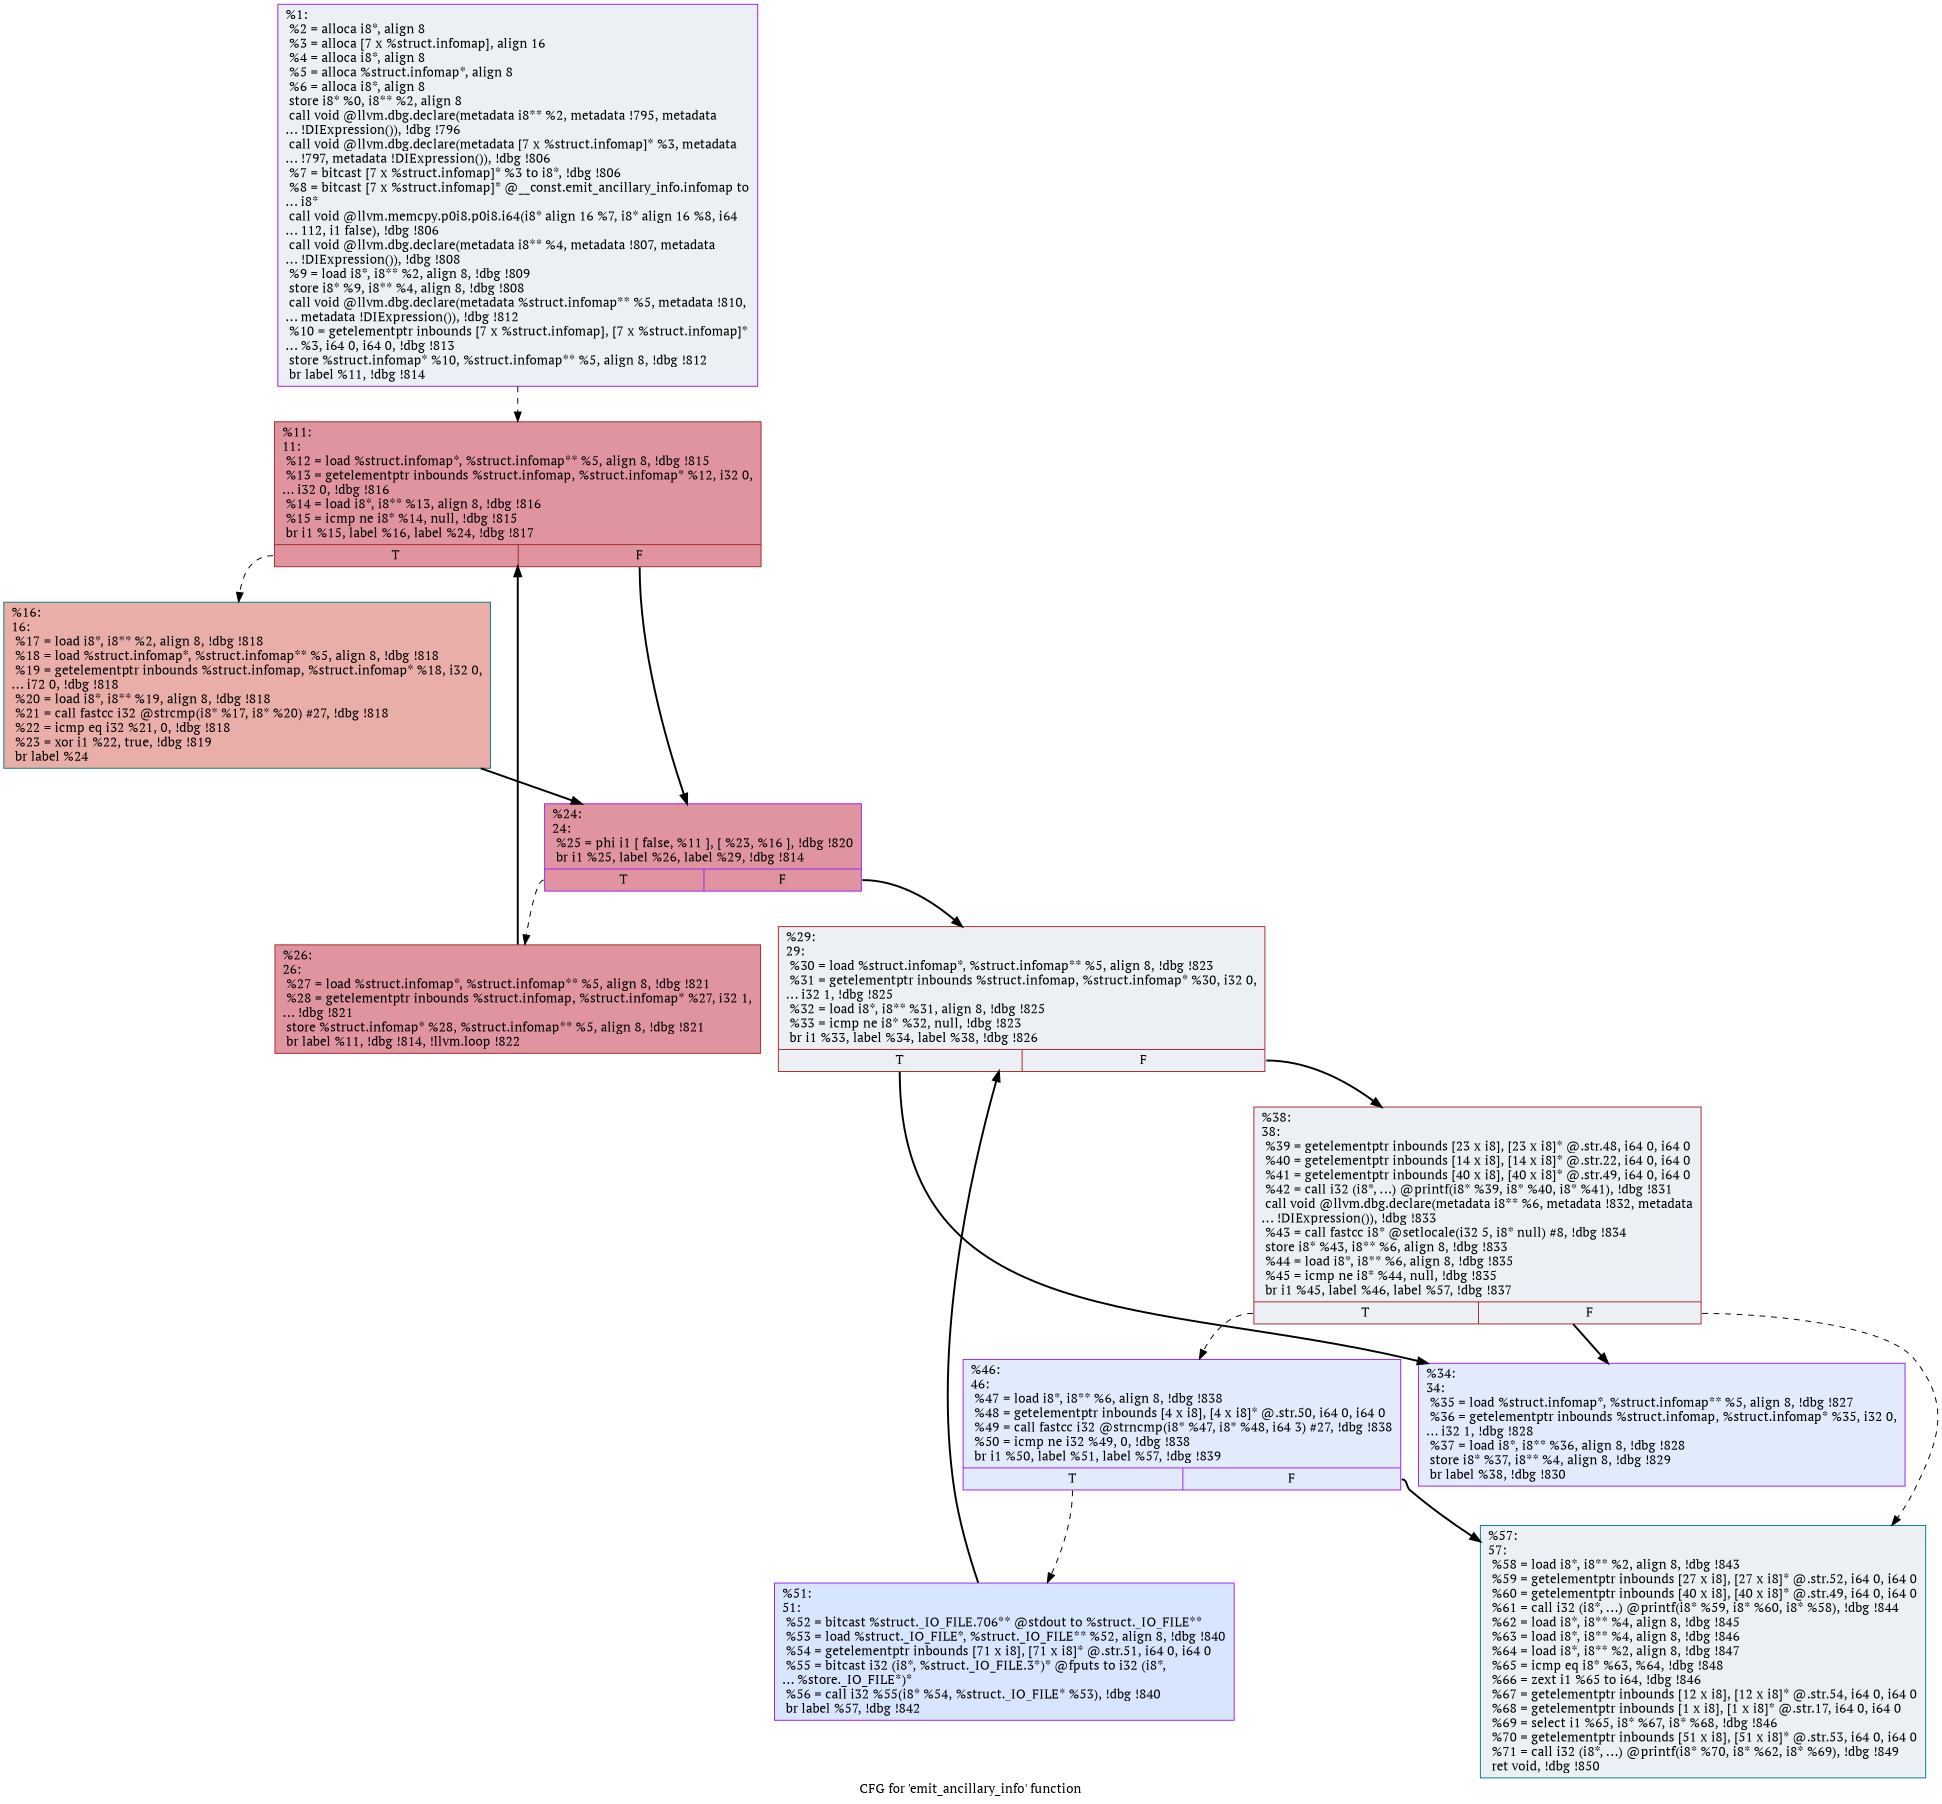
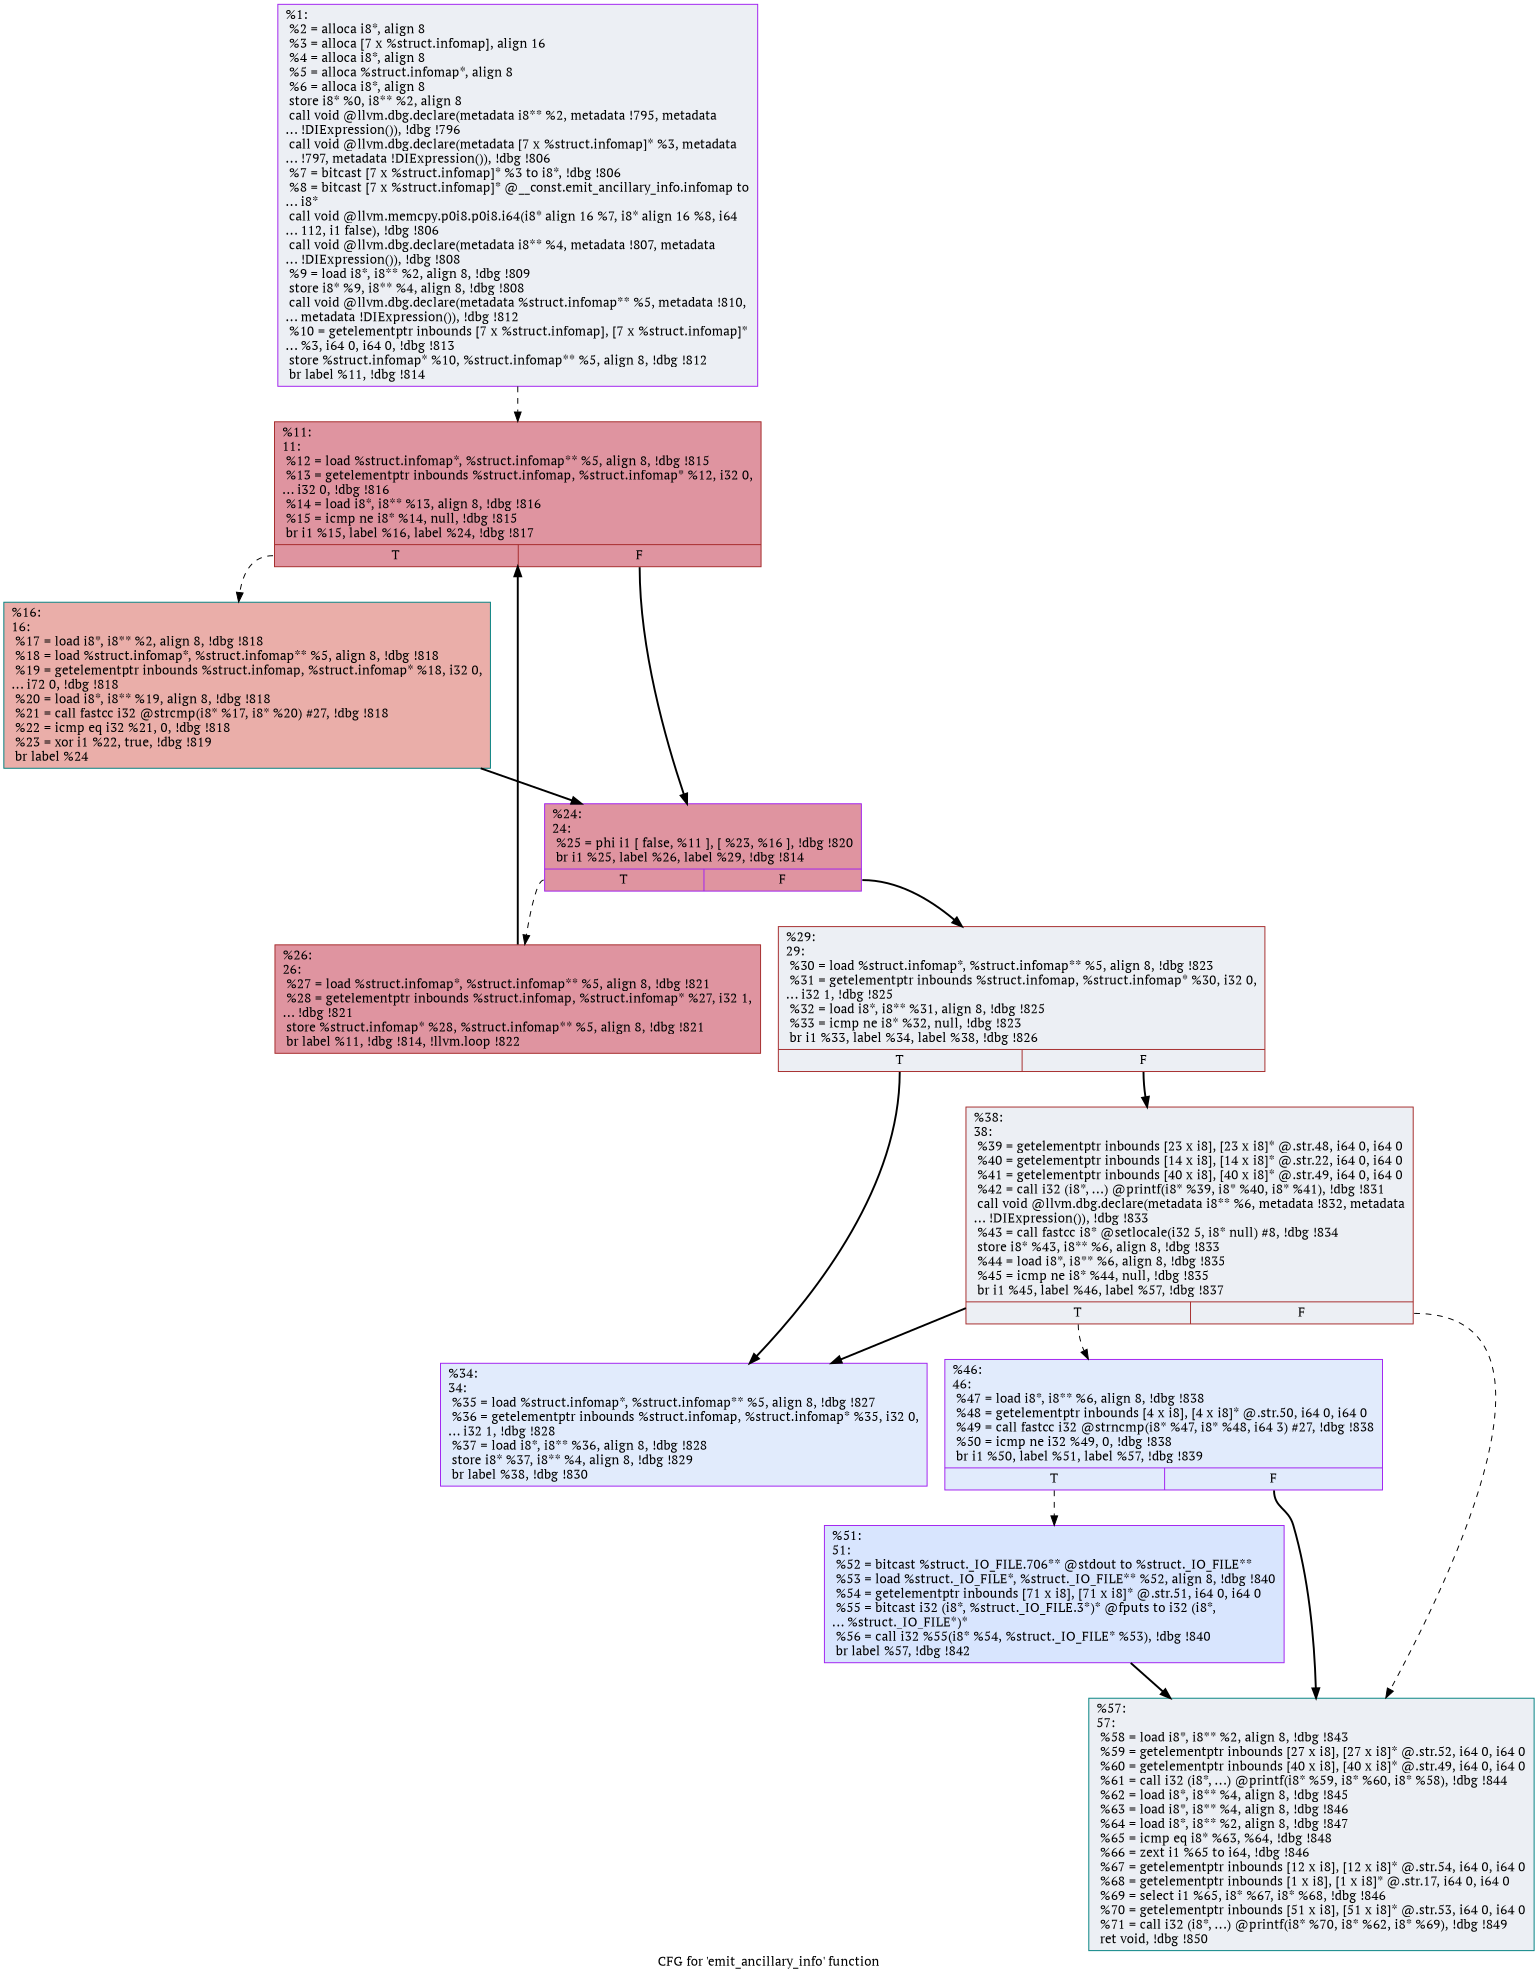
(950, 1331) -> (1147, 1677)
(847, 1680) -> (900, 1622)
